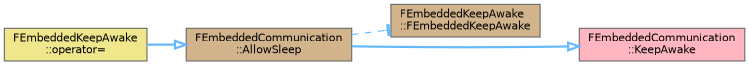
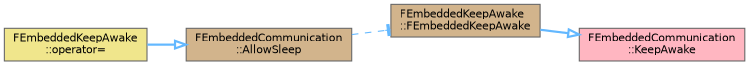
(460, 47) -> (554, 31)
